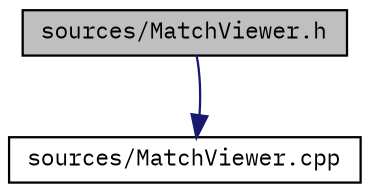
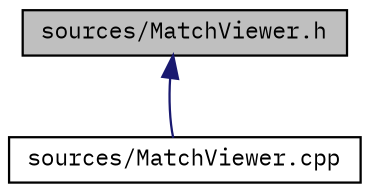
(200, 85) -> (170, 108)
